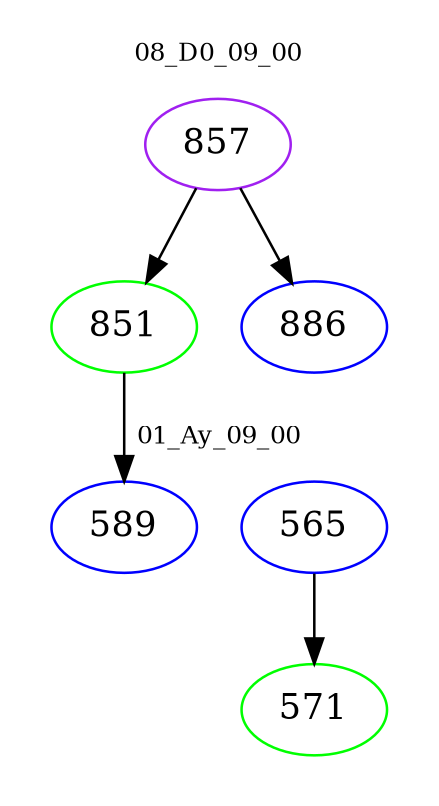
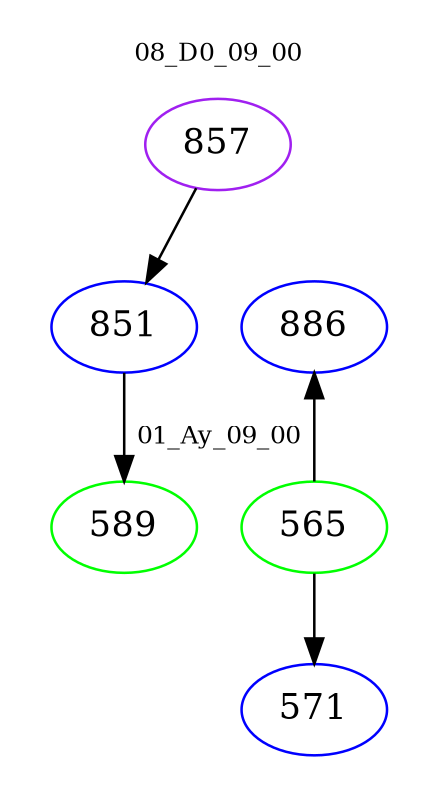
(260, 224) -> (314, 440)
(124, 327) -> (124, 327)
(124, 527) -> (124, 527)
(314, 527) -> (314, 527)
(314, 710) -> (314, 710)
